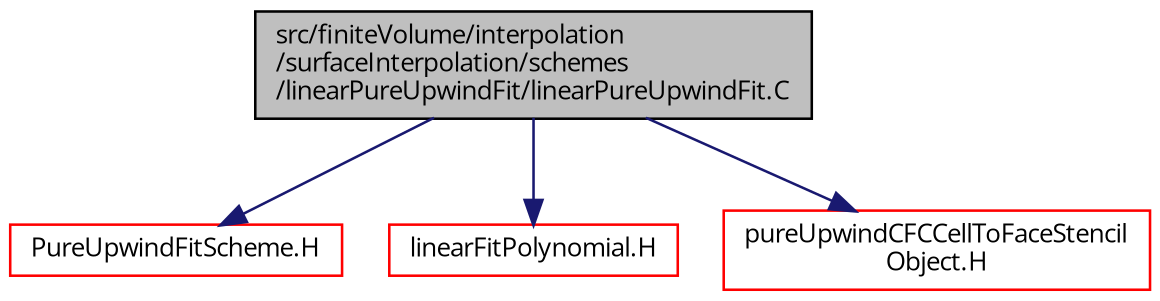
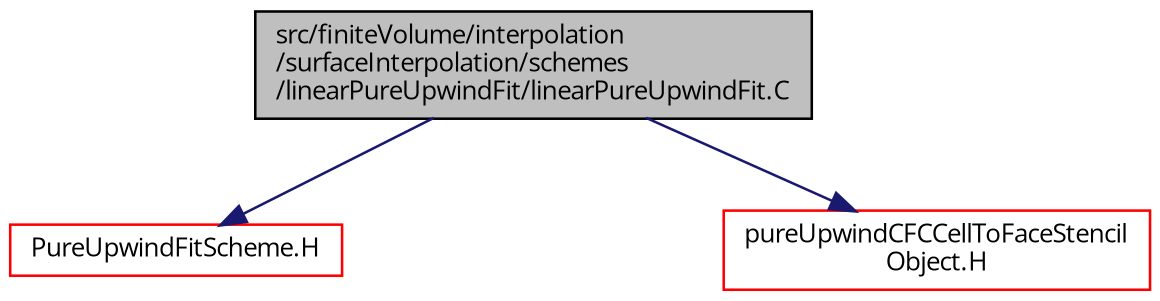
(534, 250) -> none
